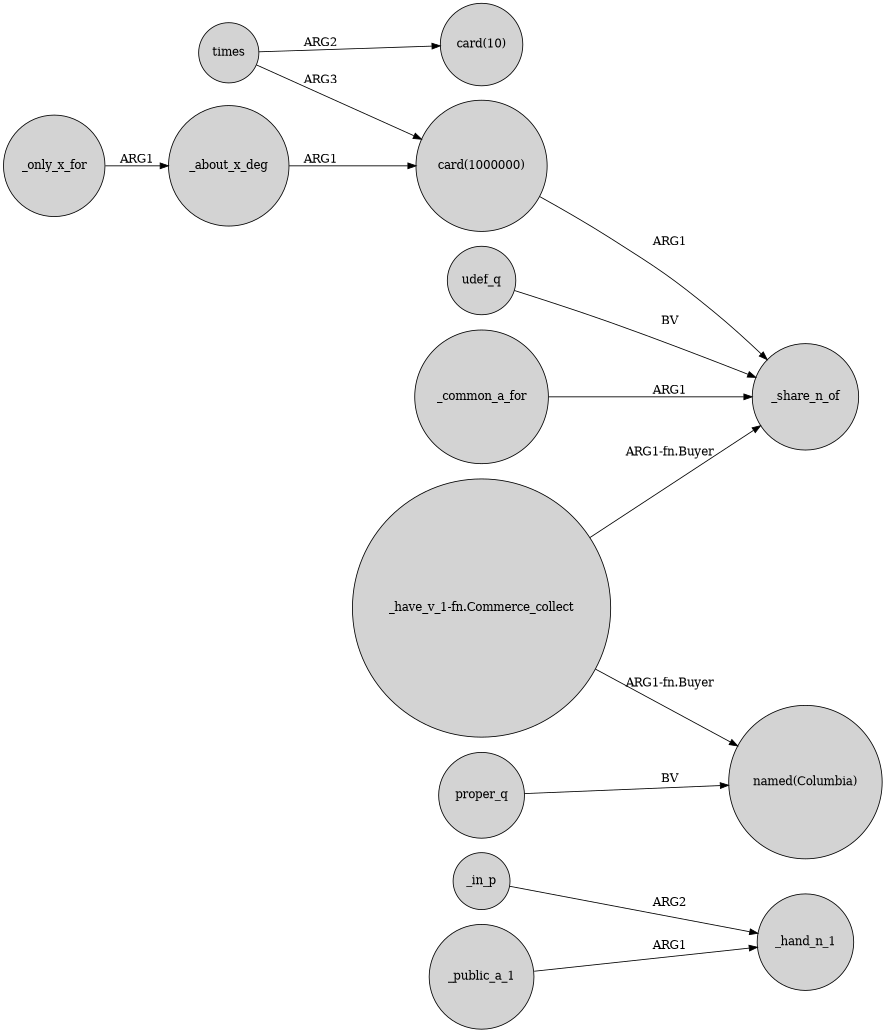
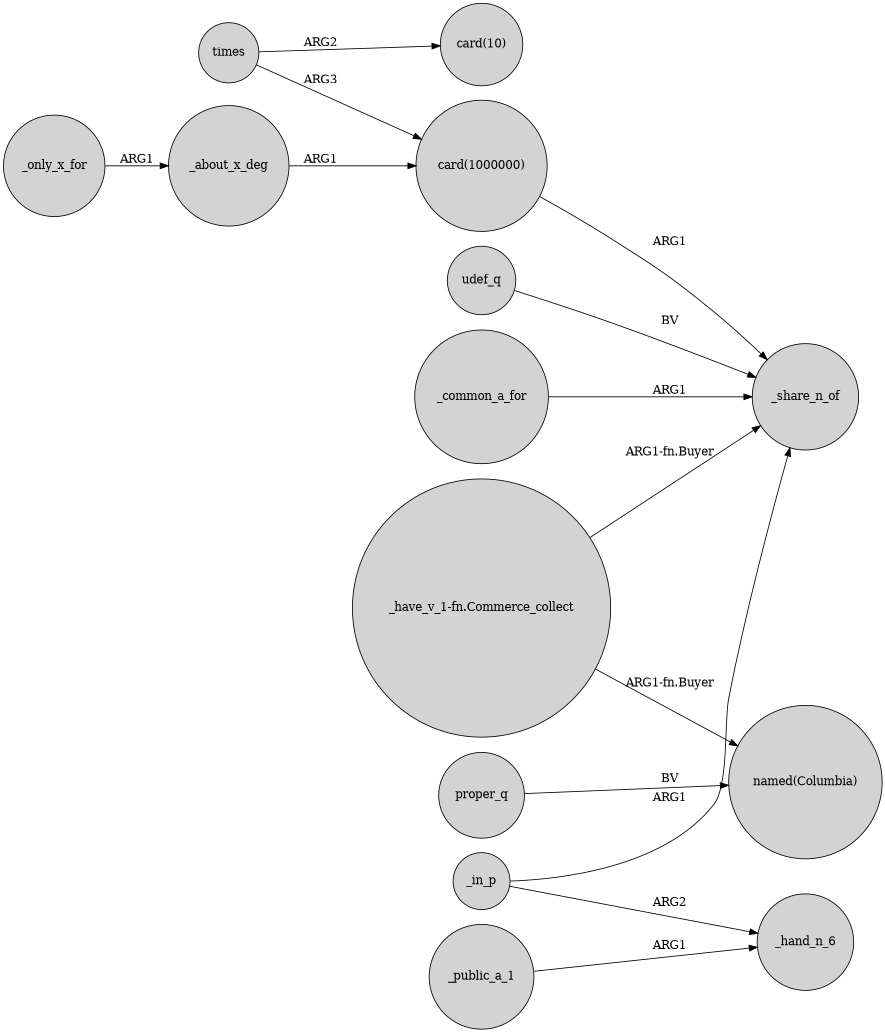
none -> (725, 754)
(805, 942) -> (805, 942)
